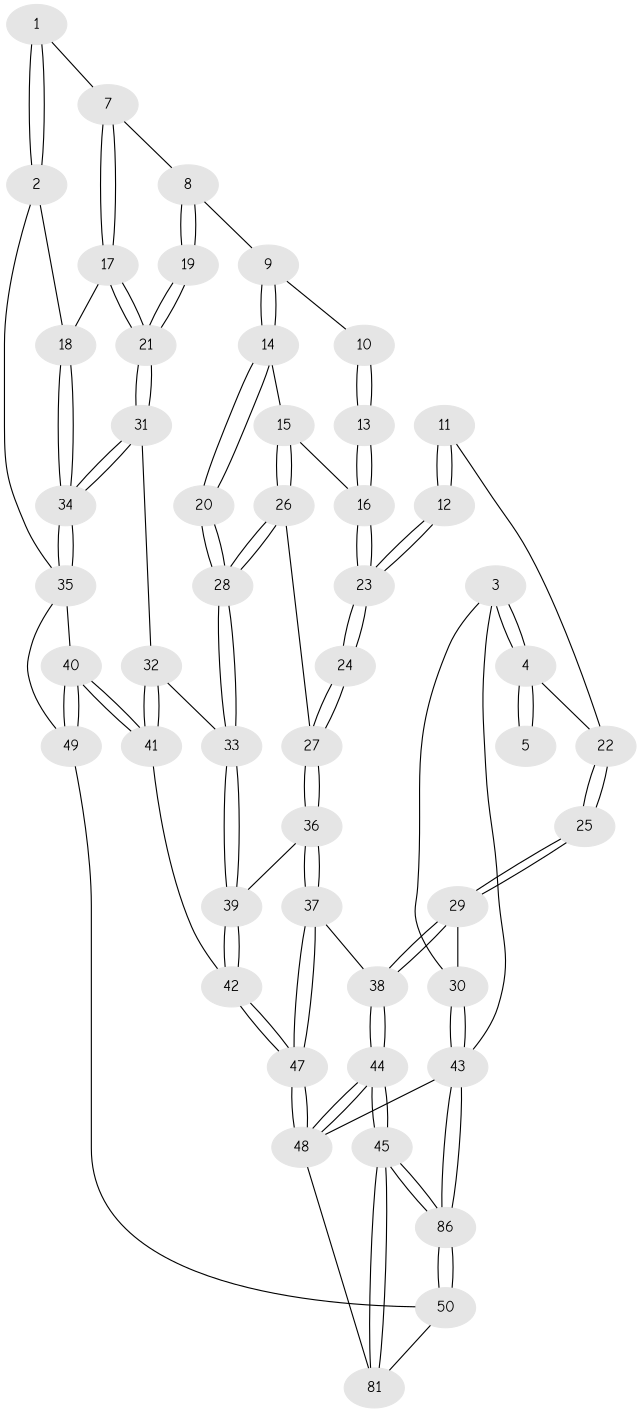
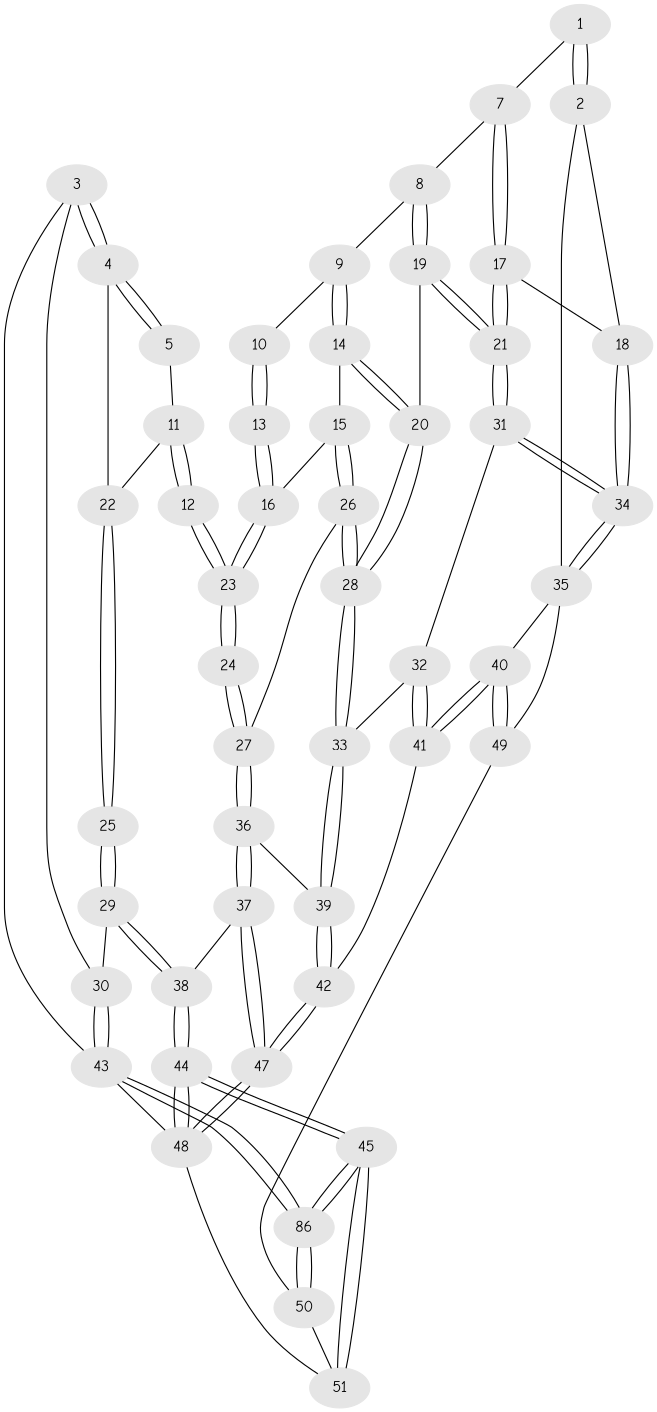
none -> (420, 345)
none -> (172, 386)
(374, 1388) -> (340, 1388)
